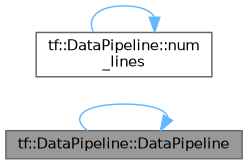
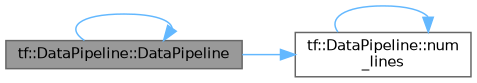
none -> (261, 55)
